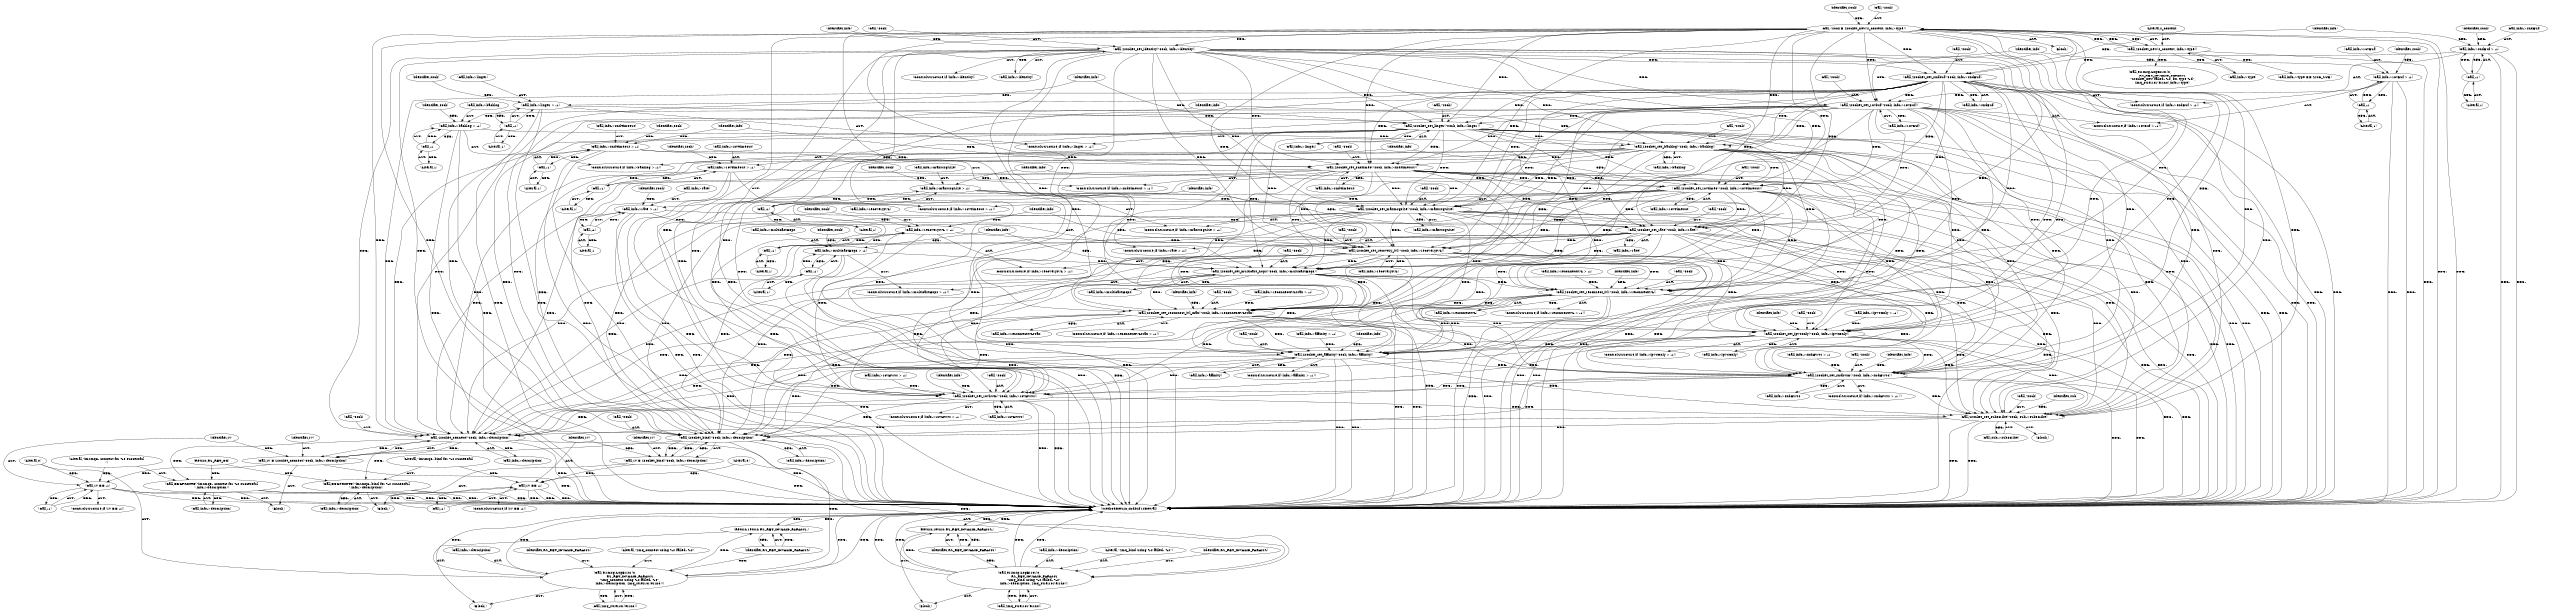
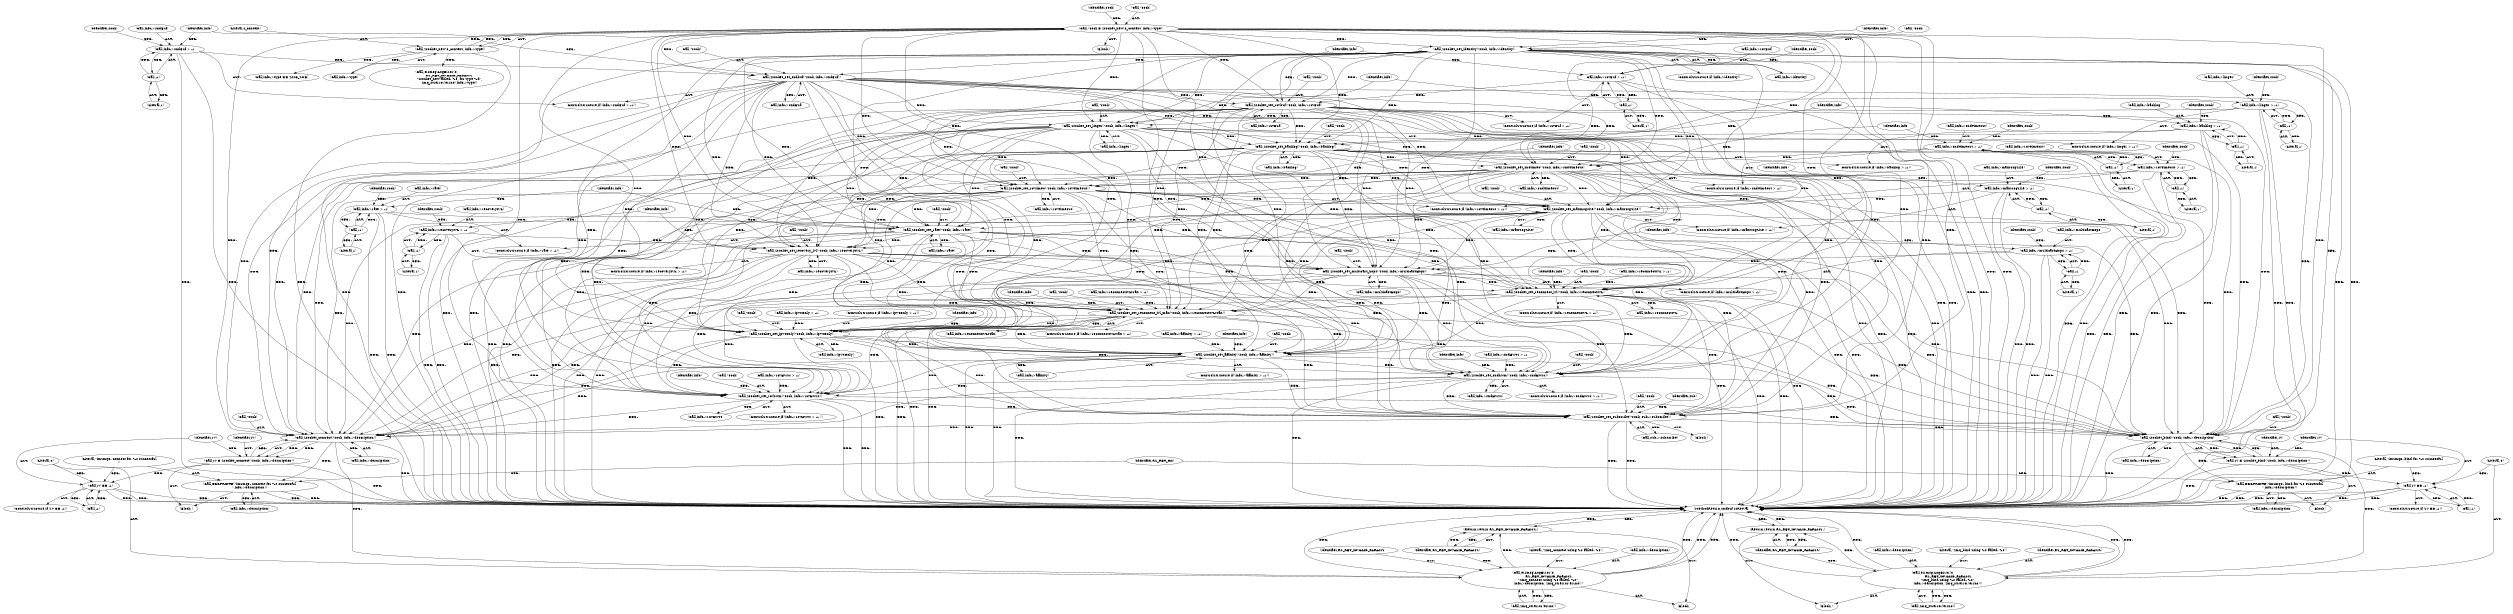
(422, 251) -> (2332, 251)
(1724, 344) -> (839, 323)
(212, 461) -> (1155, 461)
